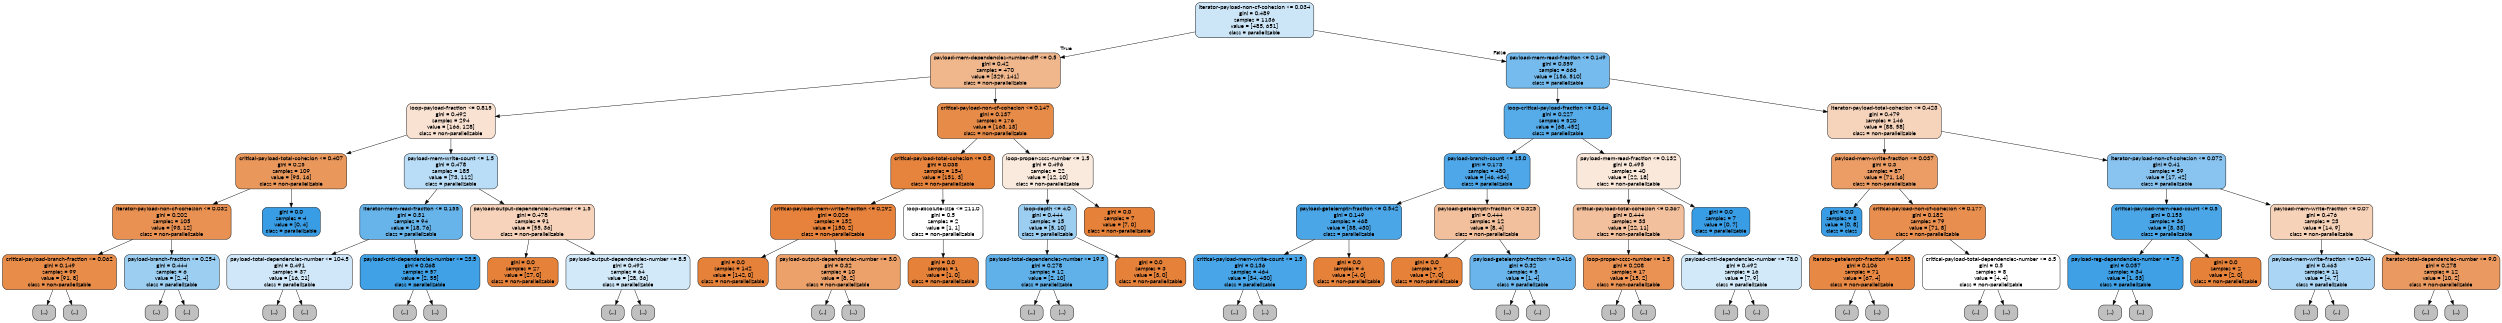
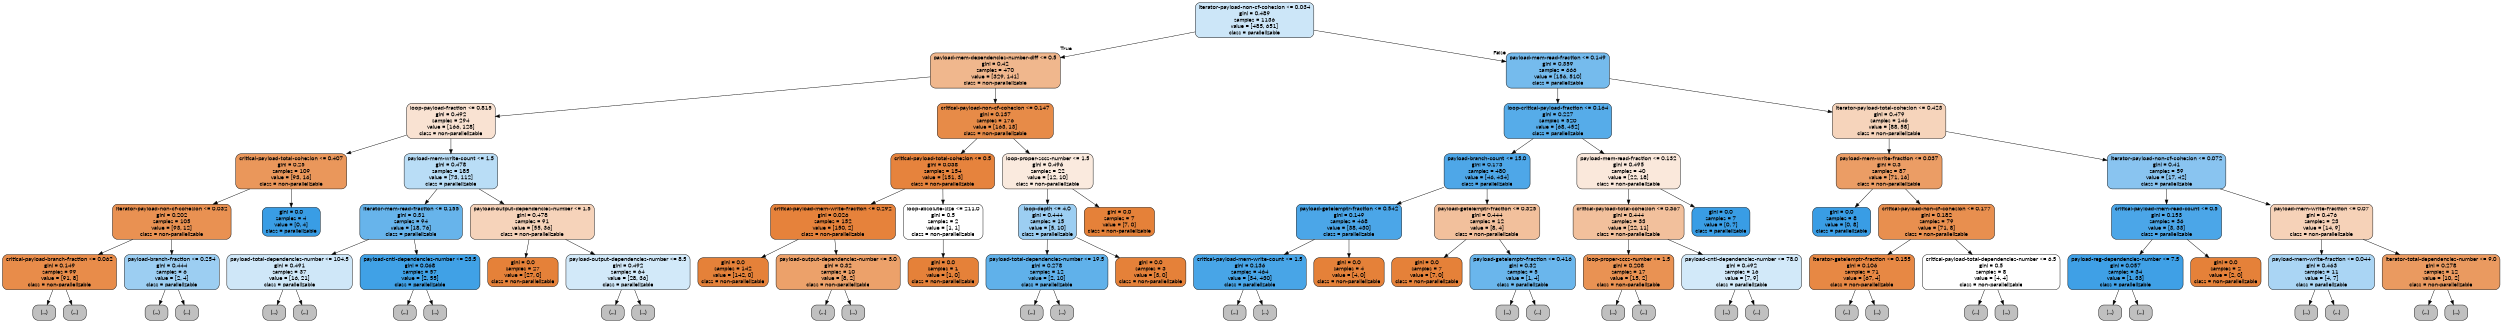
(1842, 222) -> (1842, 222)
